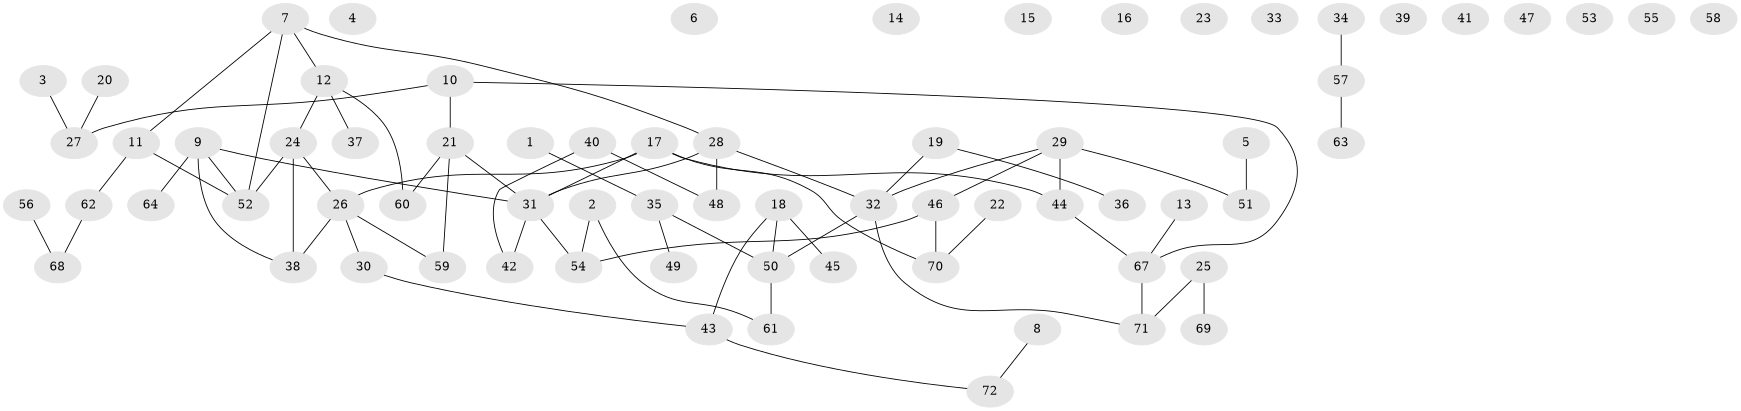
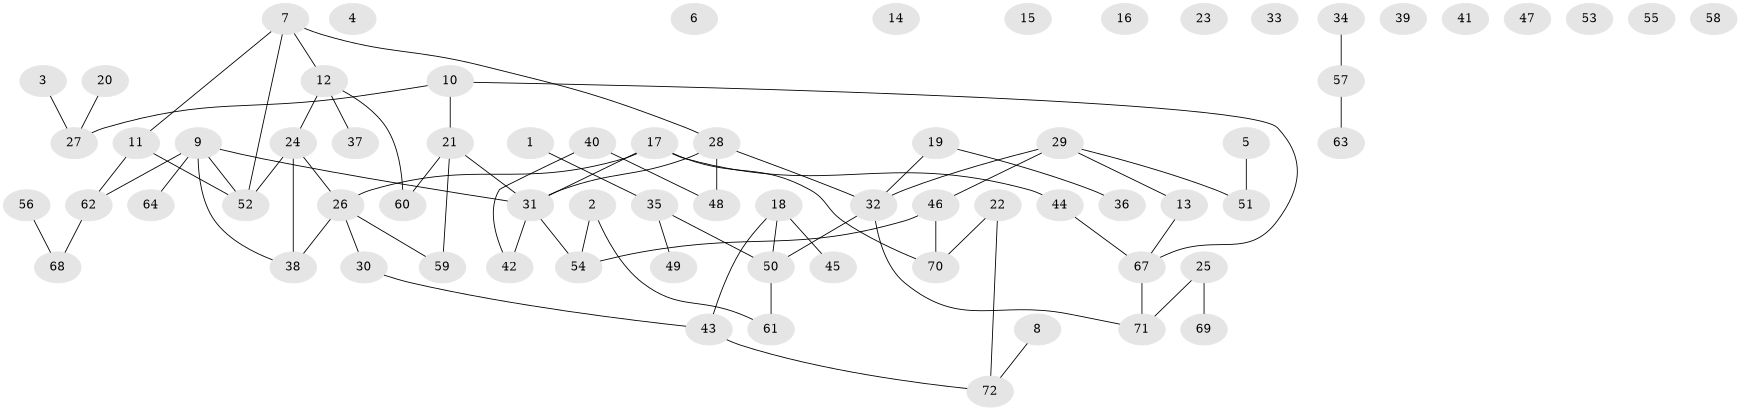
(1060, 173) -> (1122, 174)
none -> (144, 174)
none -> (994, 298)
